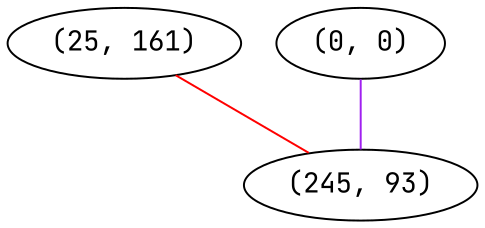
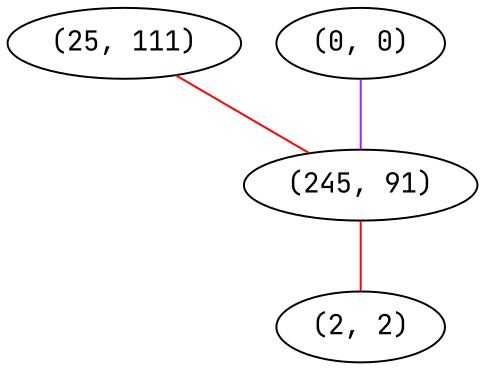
(124, 43) -> (124, 43)
(361, 185) -> (361, 185)
none -> (361, 327)
